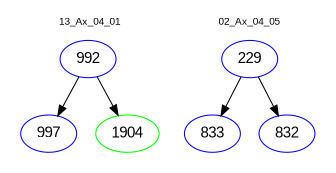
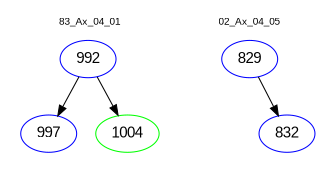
(90, 22) -> (90, 22)
(250, 59) -> (250, 59)
(127, 134) -> (127, 134)
(212, 134) -> none
